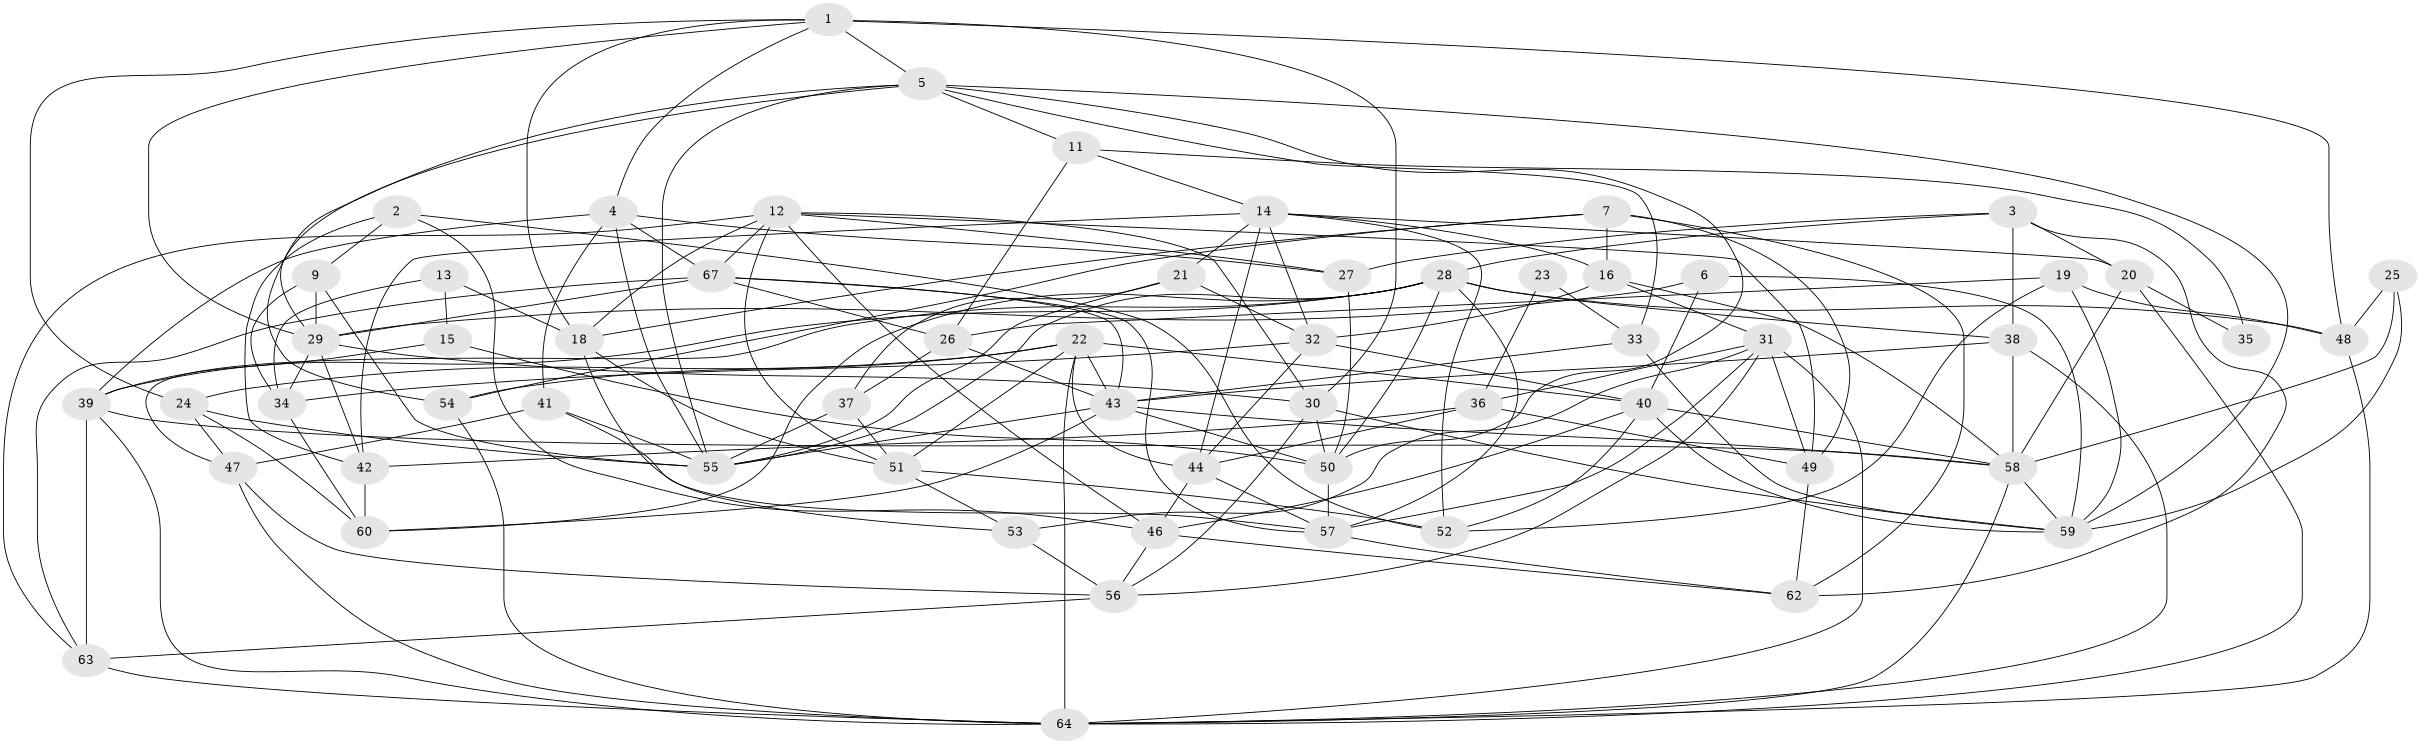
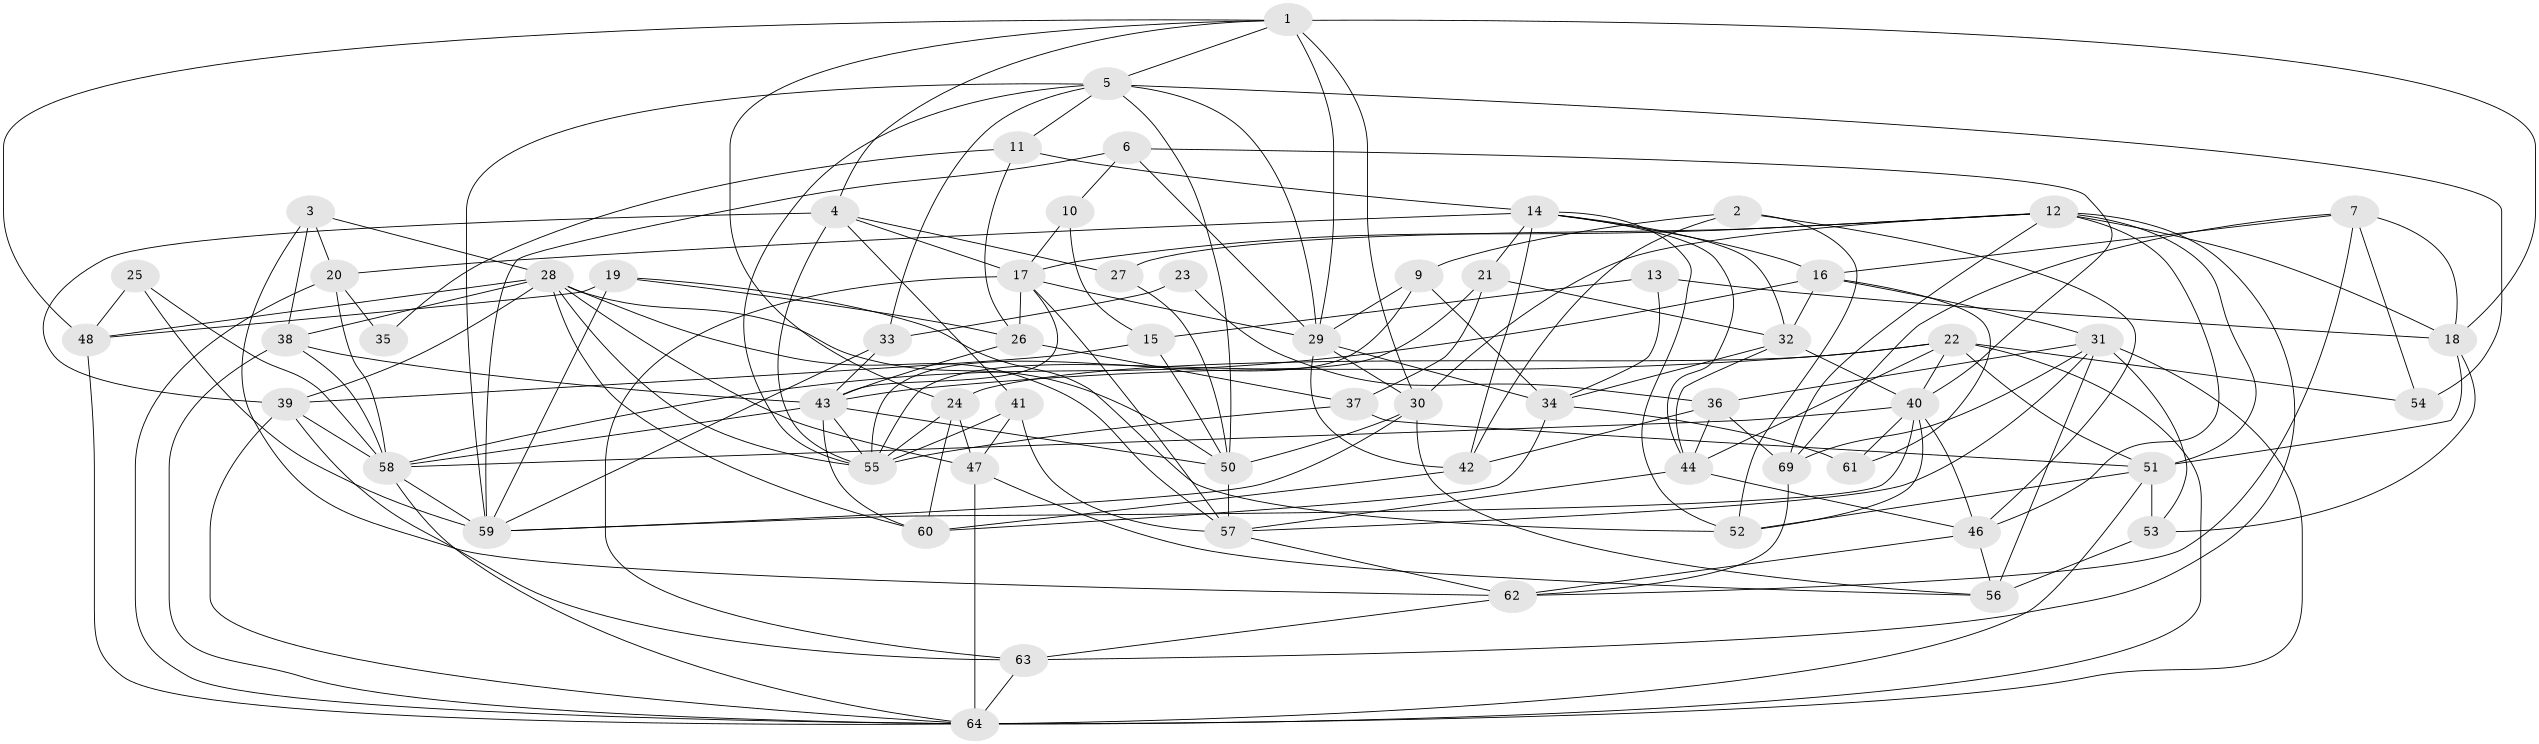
none -> (1070, 212)
(1740, 226) -> none
(711, 276) -> (1021, 276)
(1810, 468) -> (1787, 468)
none -> (1851, 468)
(600, 629) -> (1268, 629)
(661, 689) -> (1604, 694)
